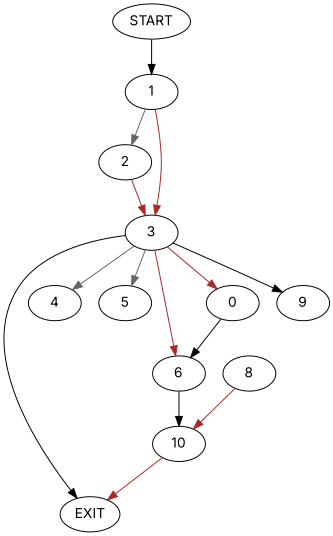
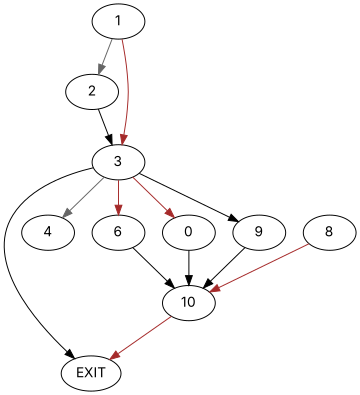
(152, 22) -> none
(137, 193) -> (103, 122)
none -> (228, 264)
(125, 303) -> none
(209, 334) -> (189, 263)
